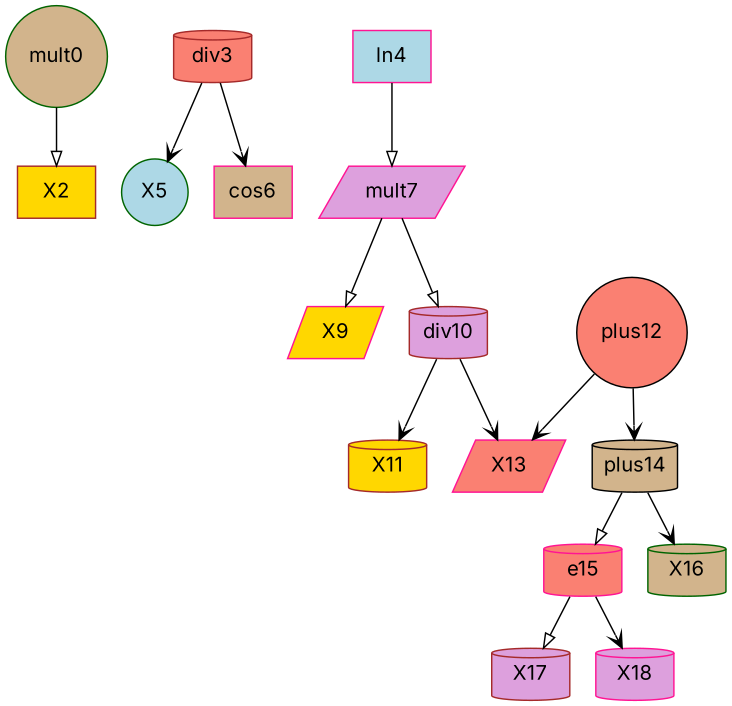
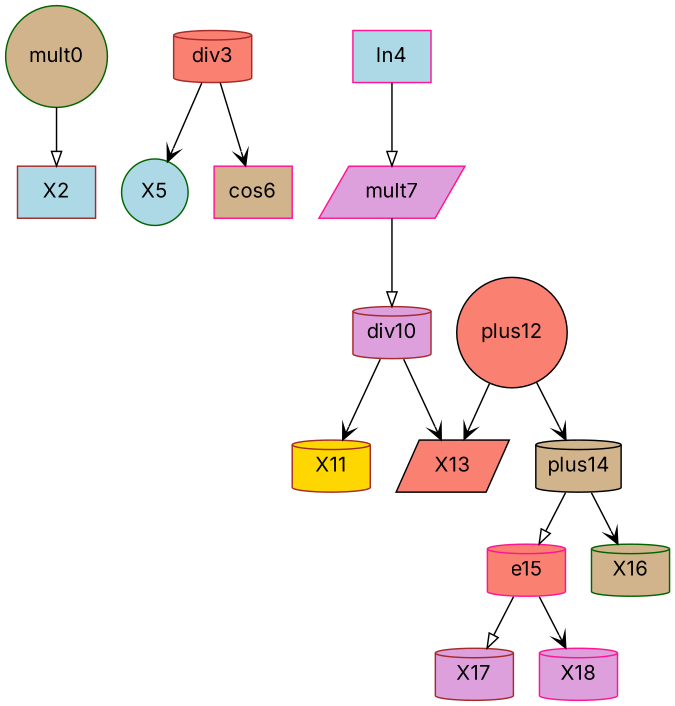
(57, 192) -> (57, 192)
(336, 333) -> none
(509, 466) -> (453, 466)
